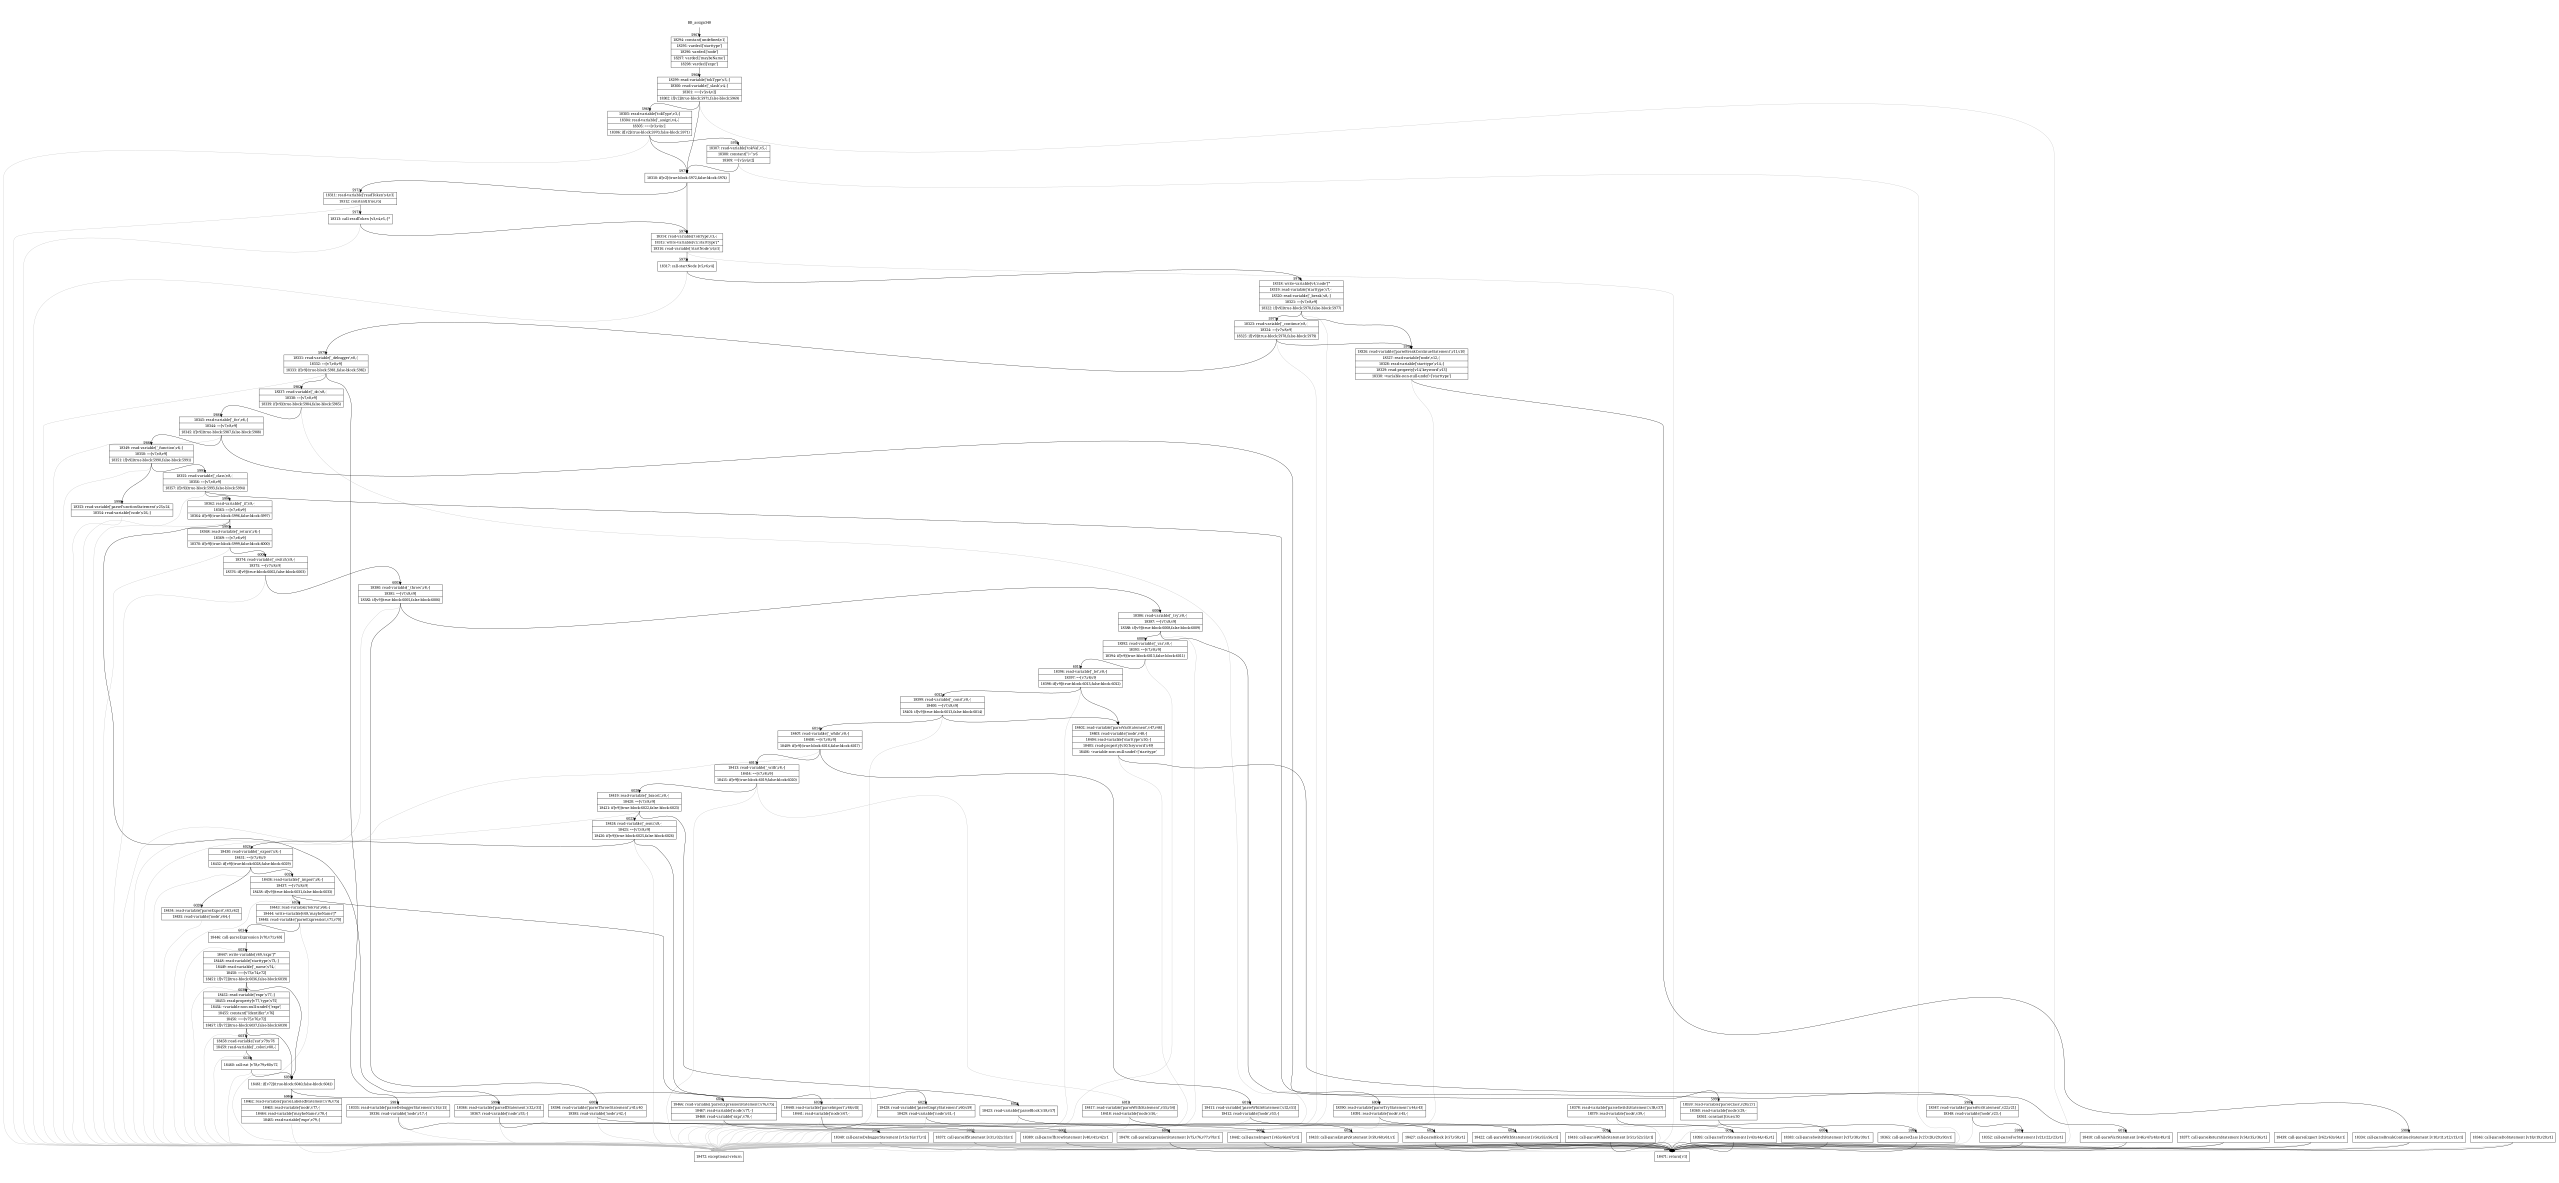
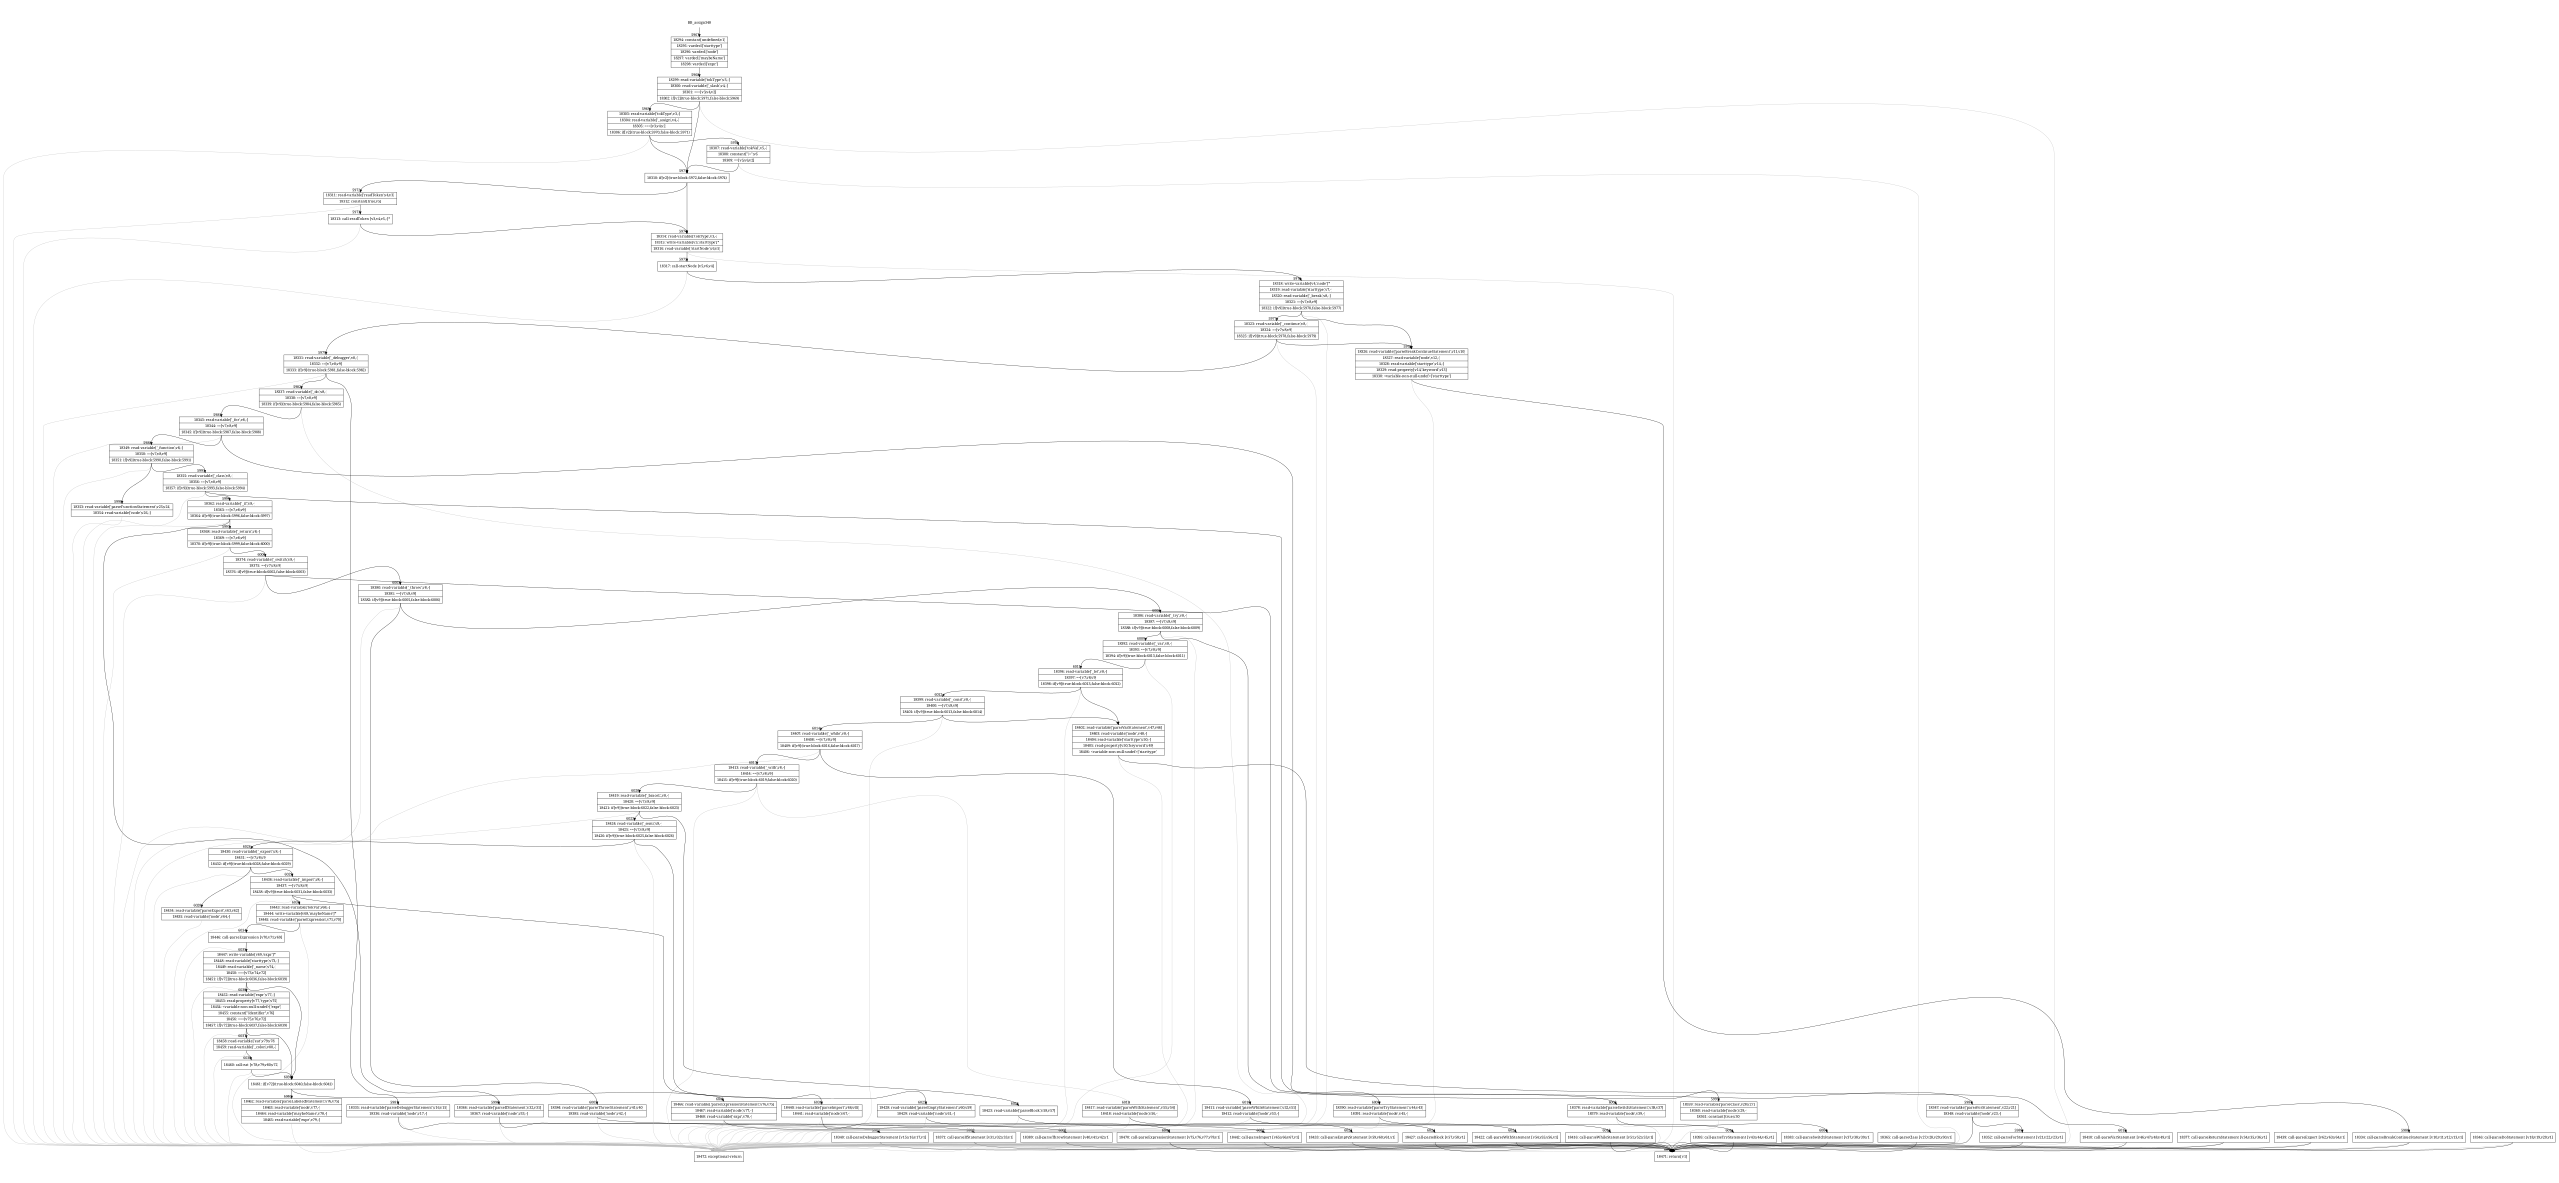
none -> (1177, 612)
(1811, 1127) -> none
(1357, 1145) -> (1357, 1145)
